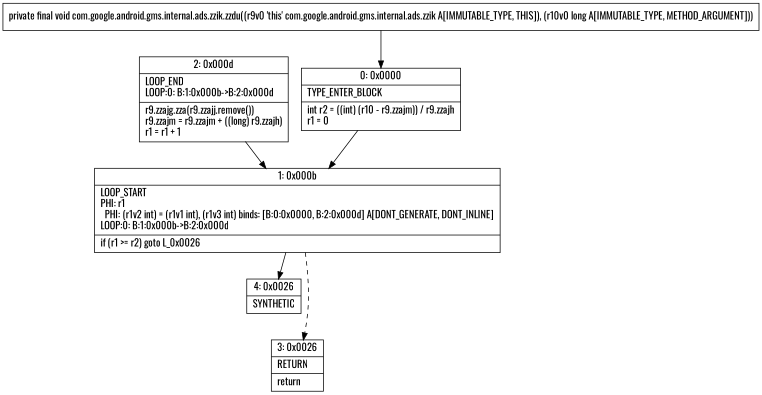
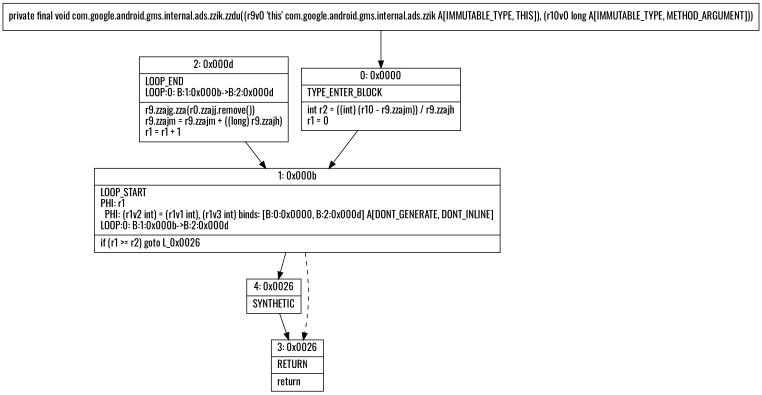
(200, 111) -> (200, 111)
none -> (283, 323)
